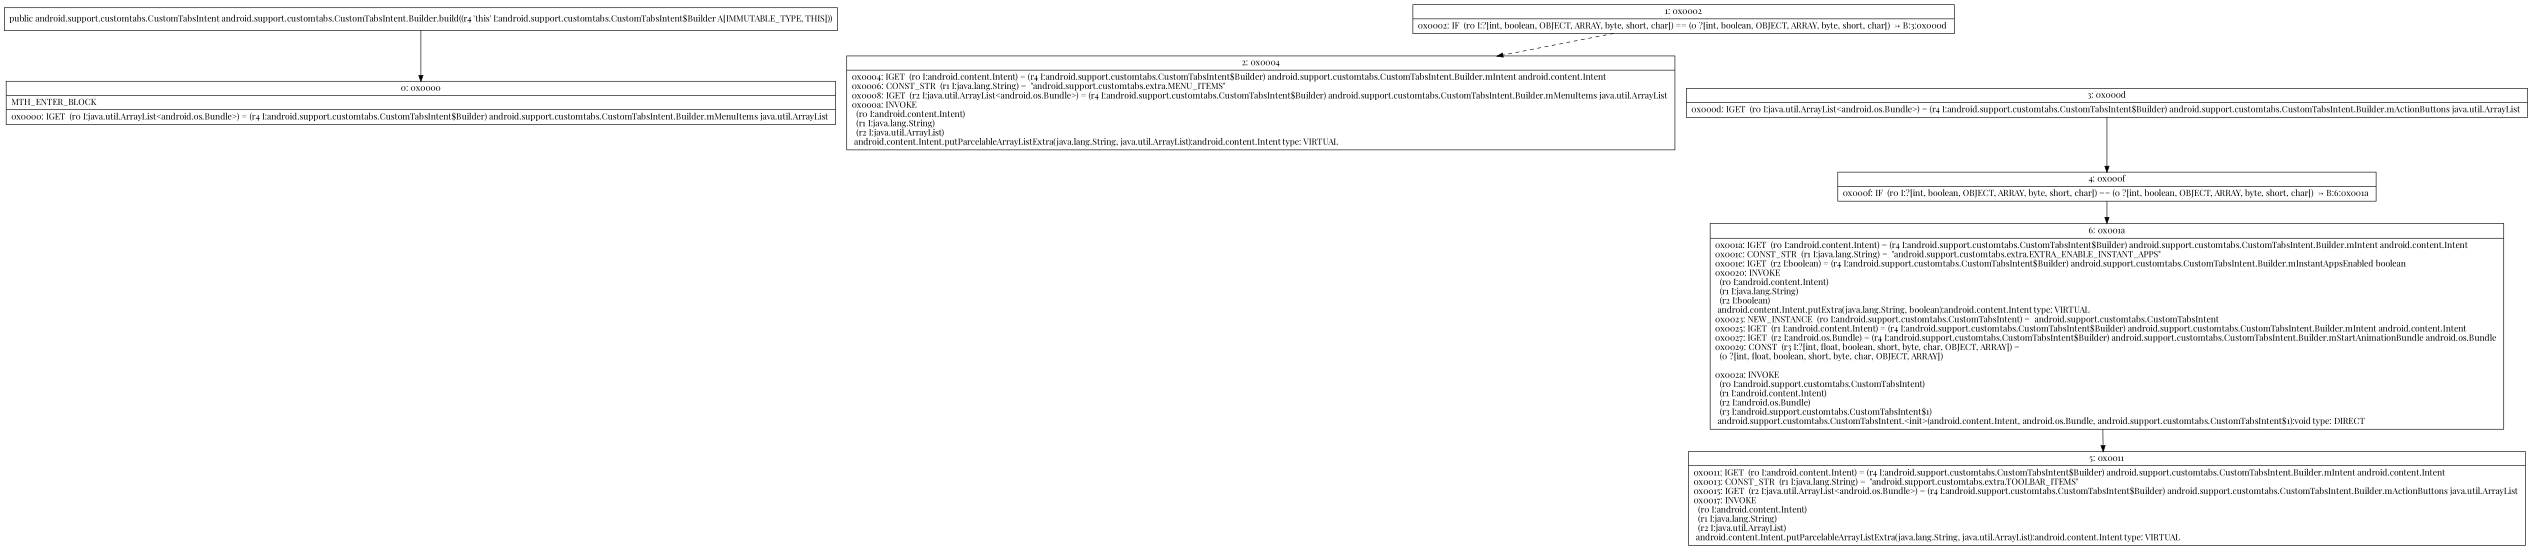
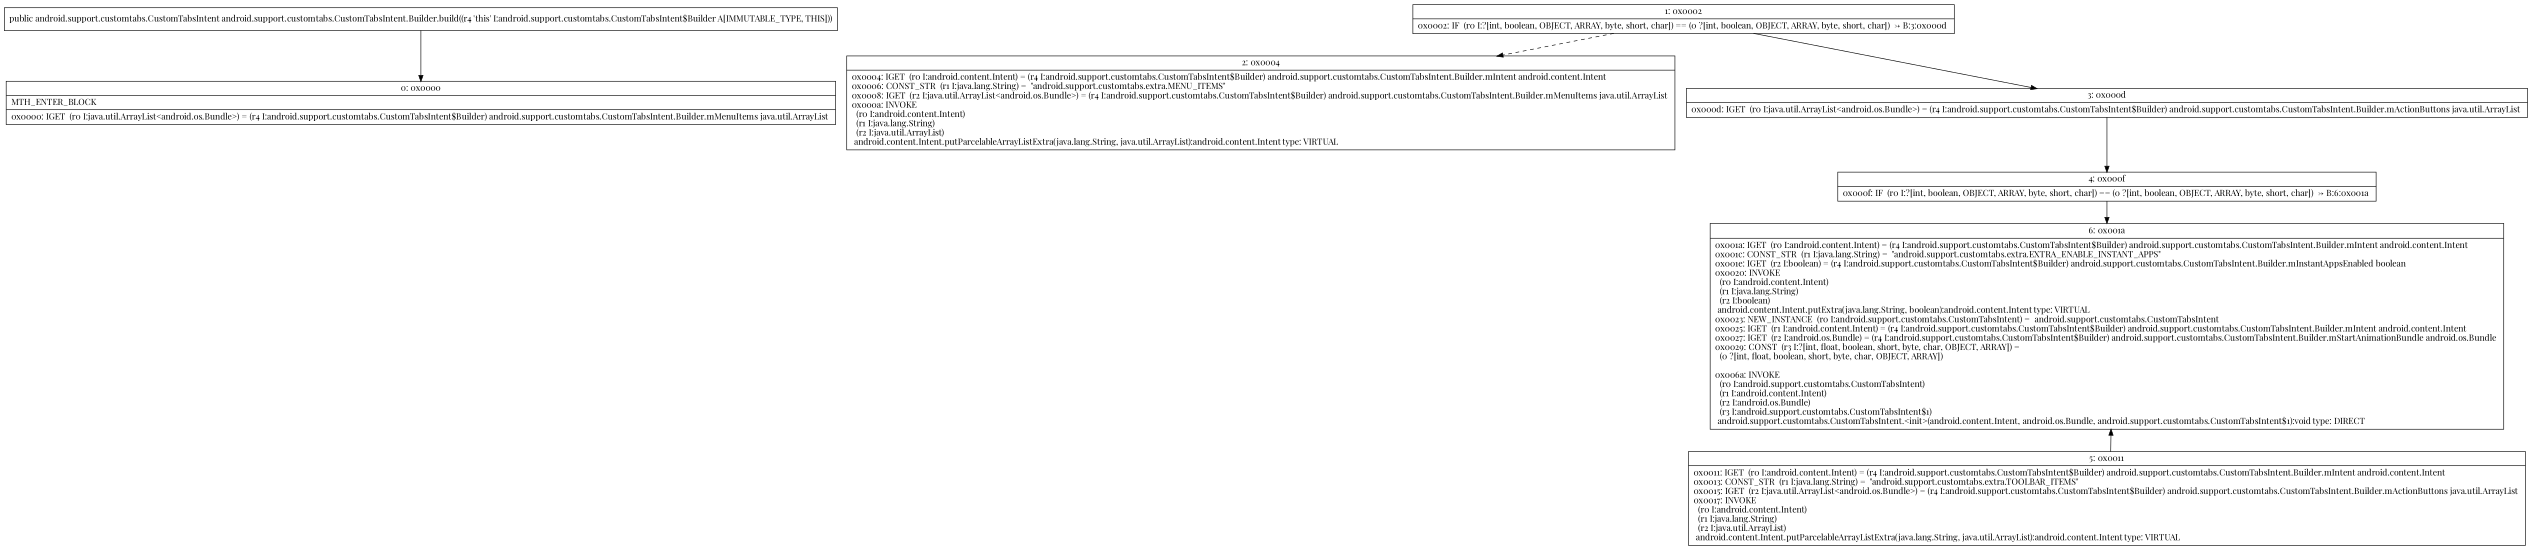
none -> (1892, 60)
(1750, 375) -> (1750, 375)
(2103, 437) -> (2111, 444)
